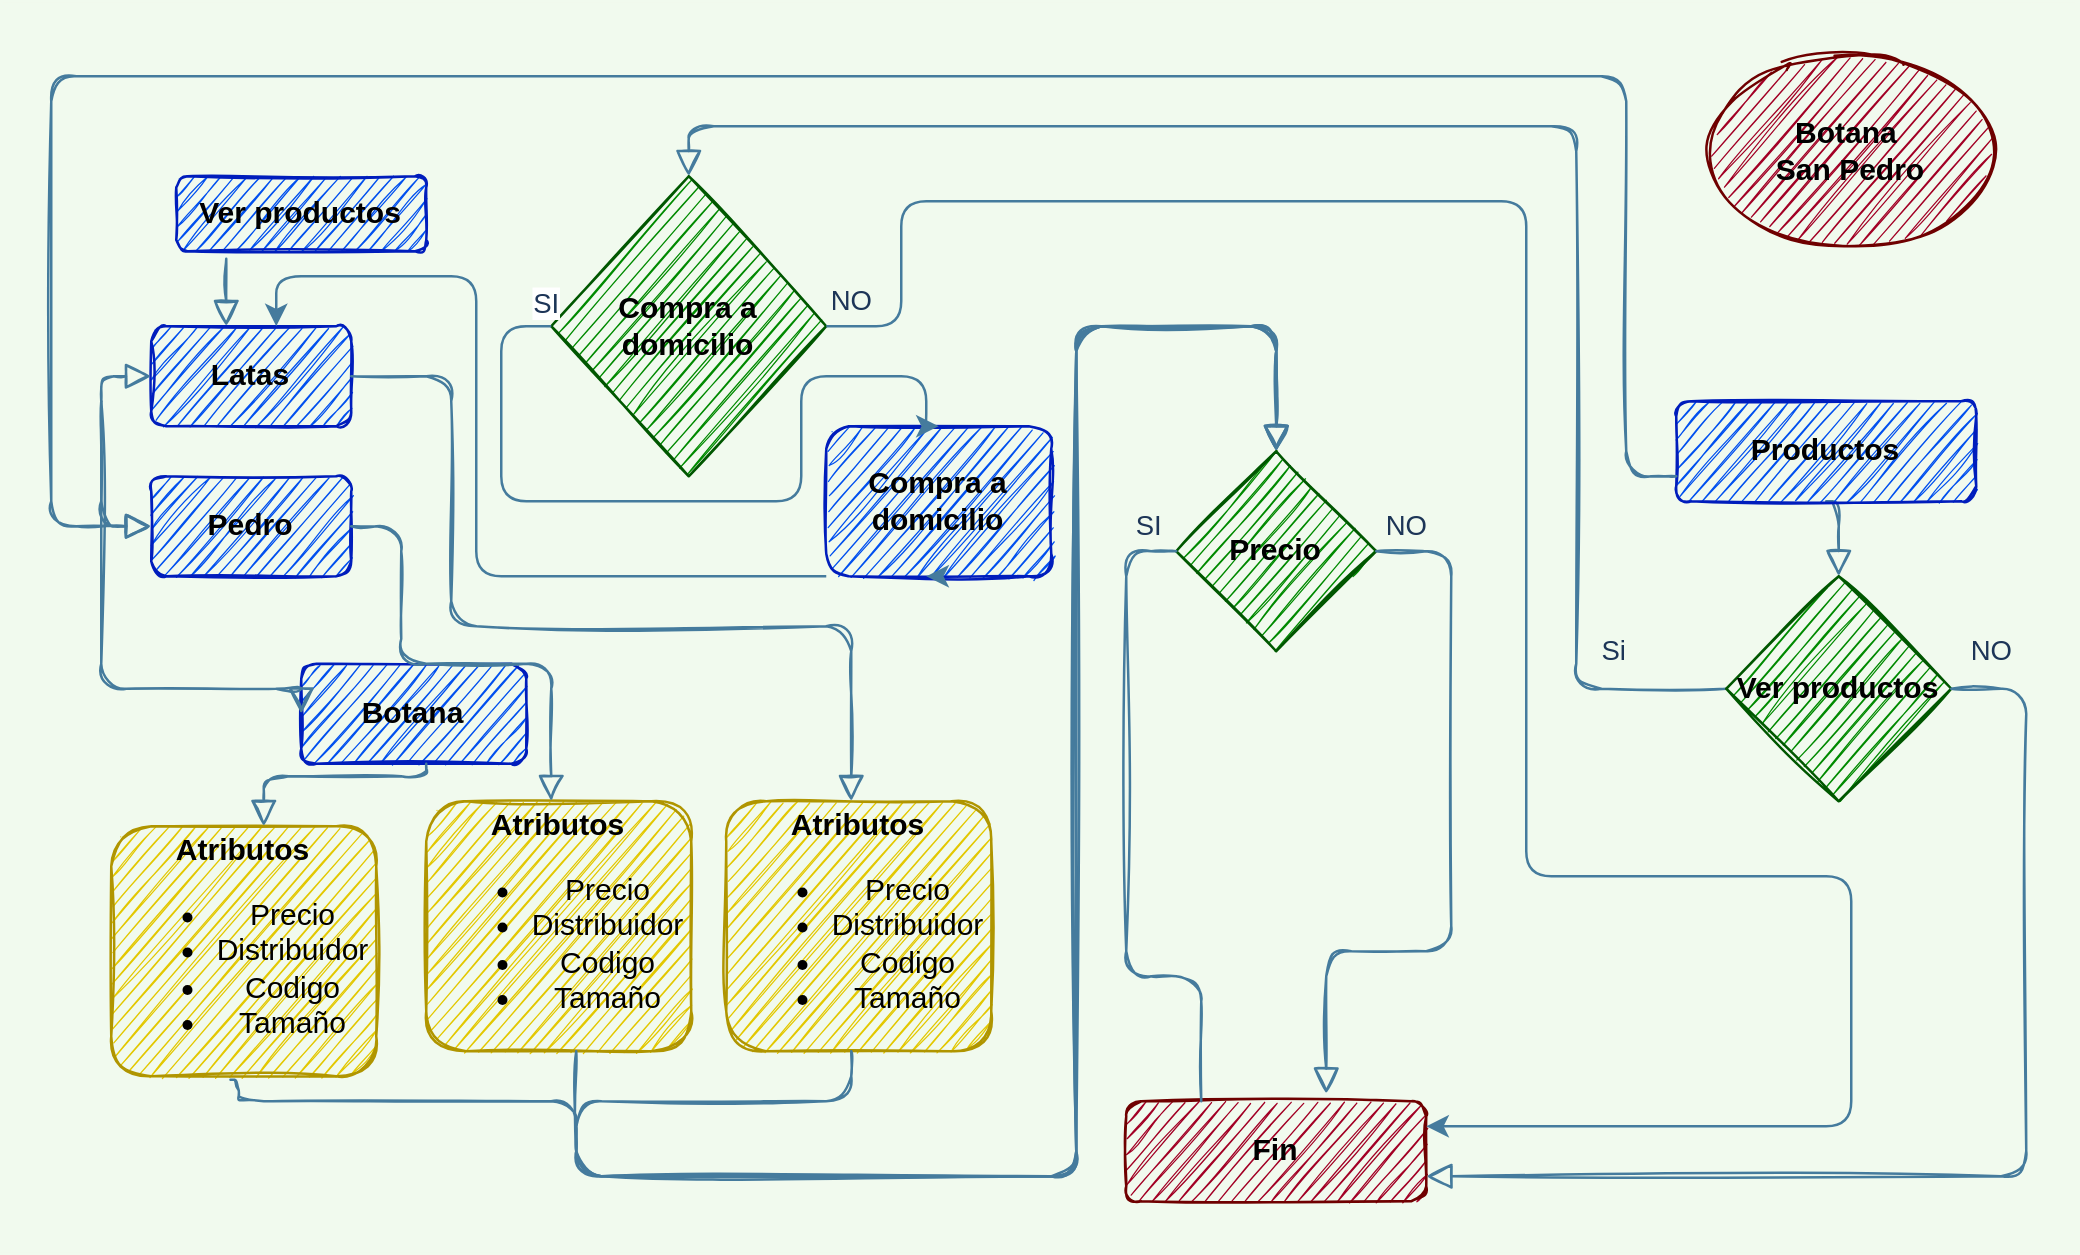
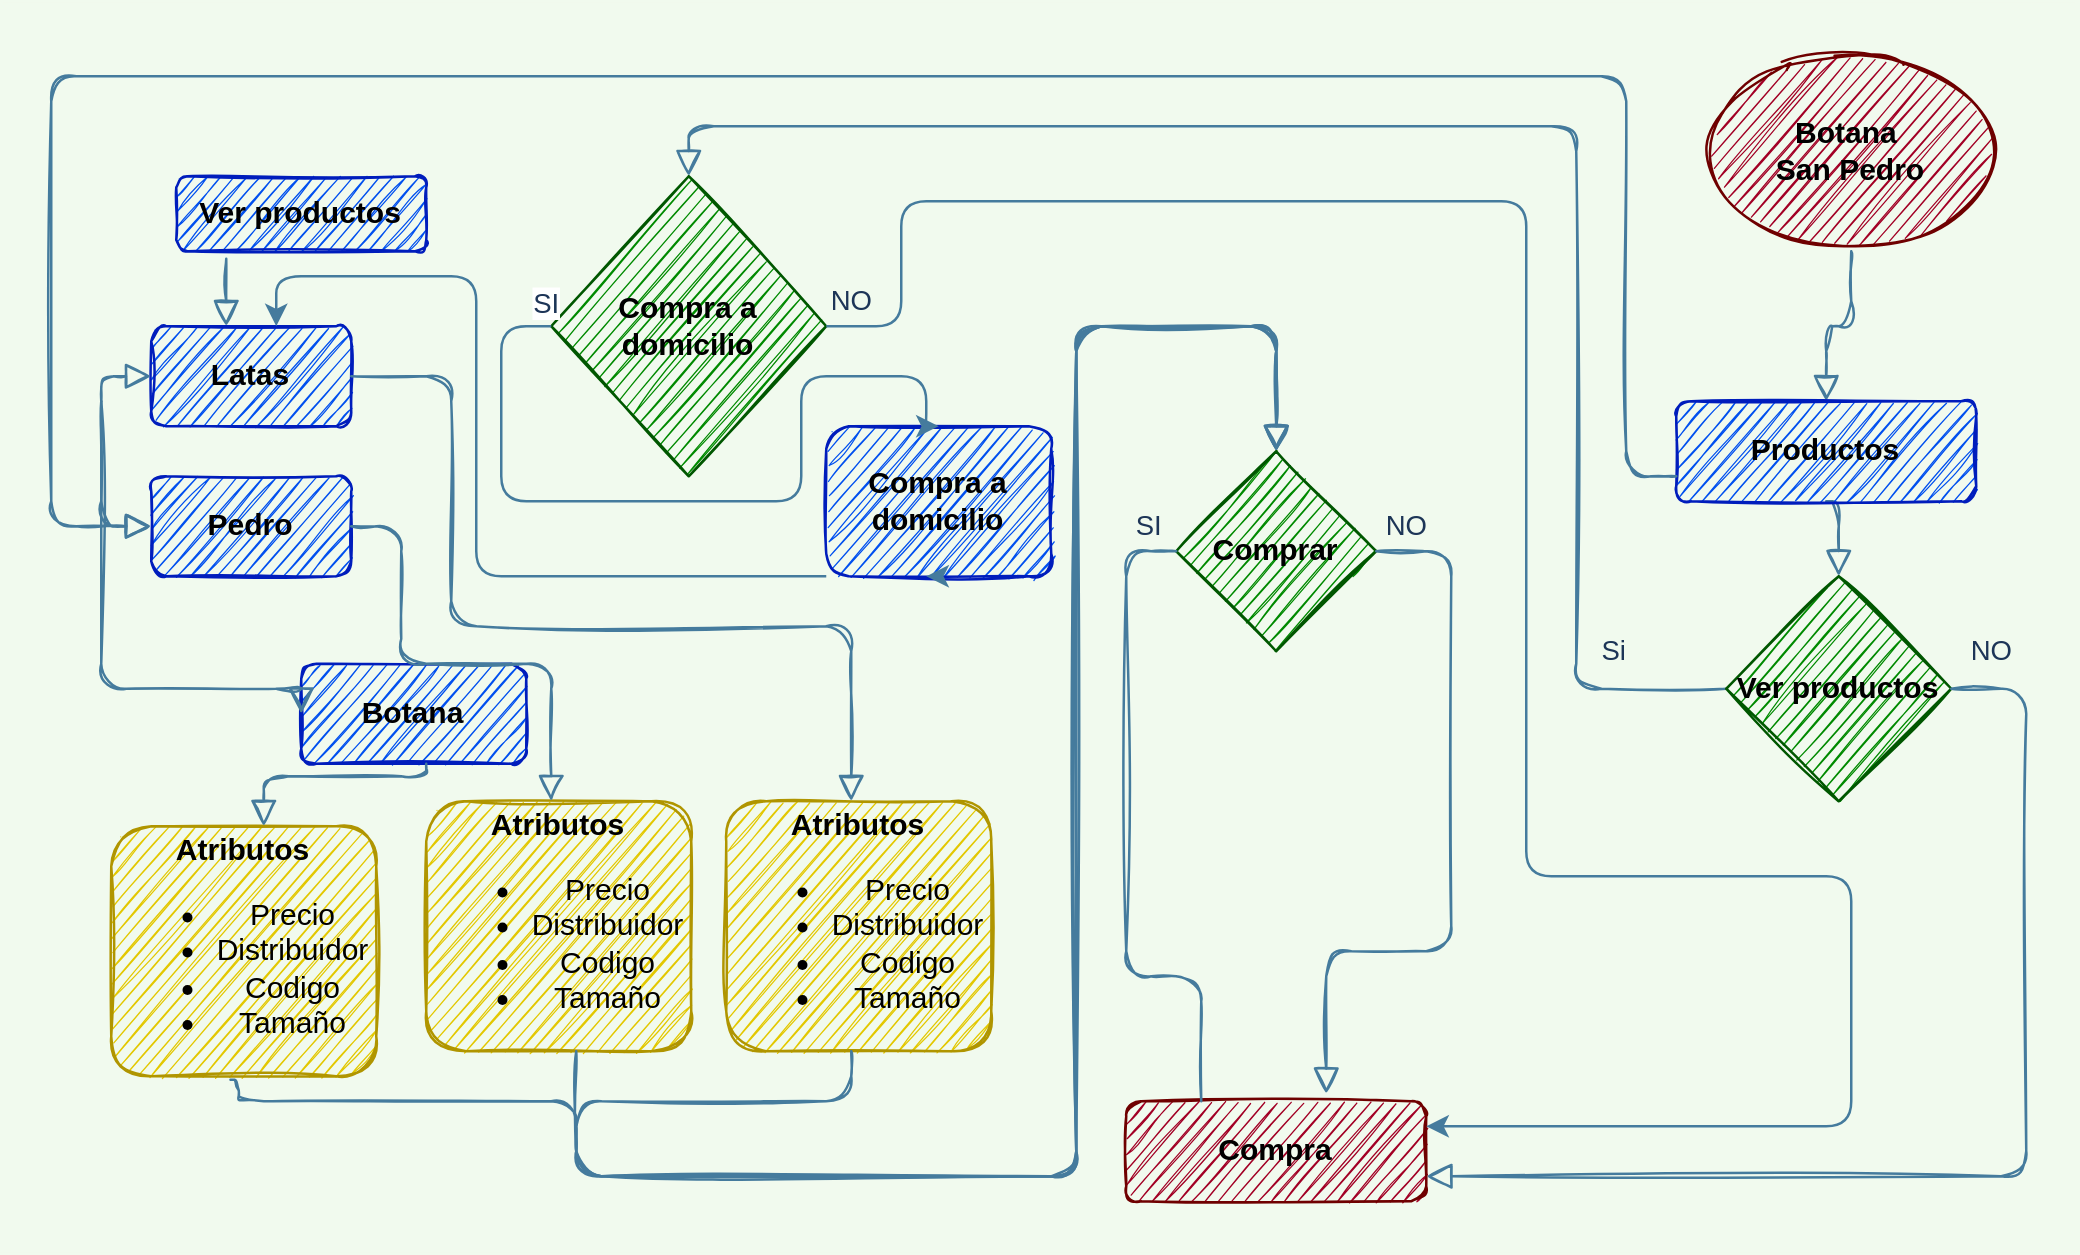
none -> (1849, 317)
(1276, 551) -> (1276, 551)
(1276, 1151) -> (1276, 1151)
